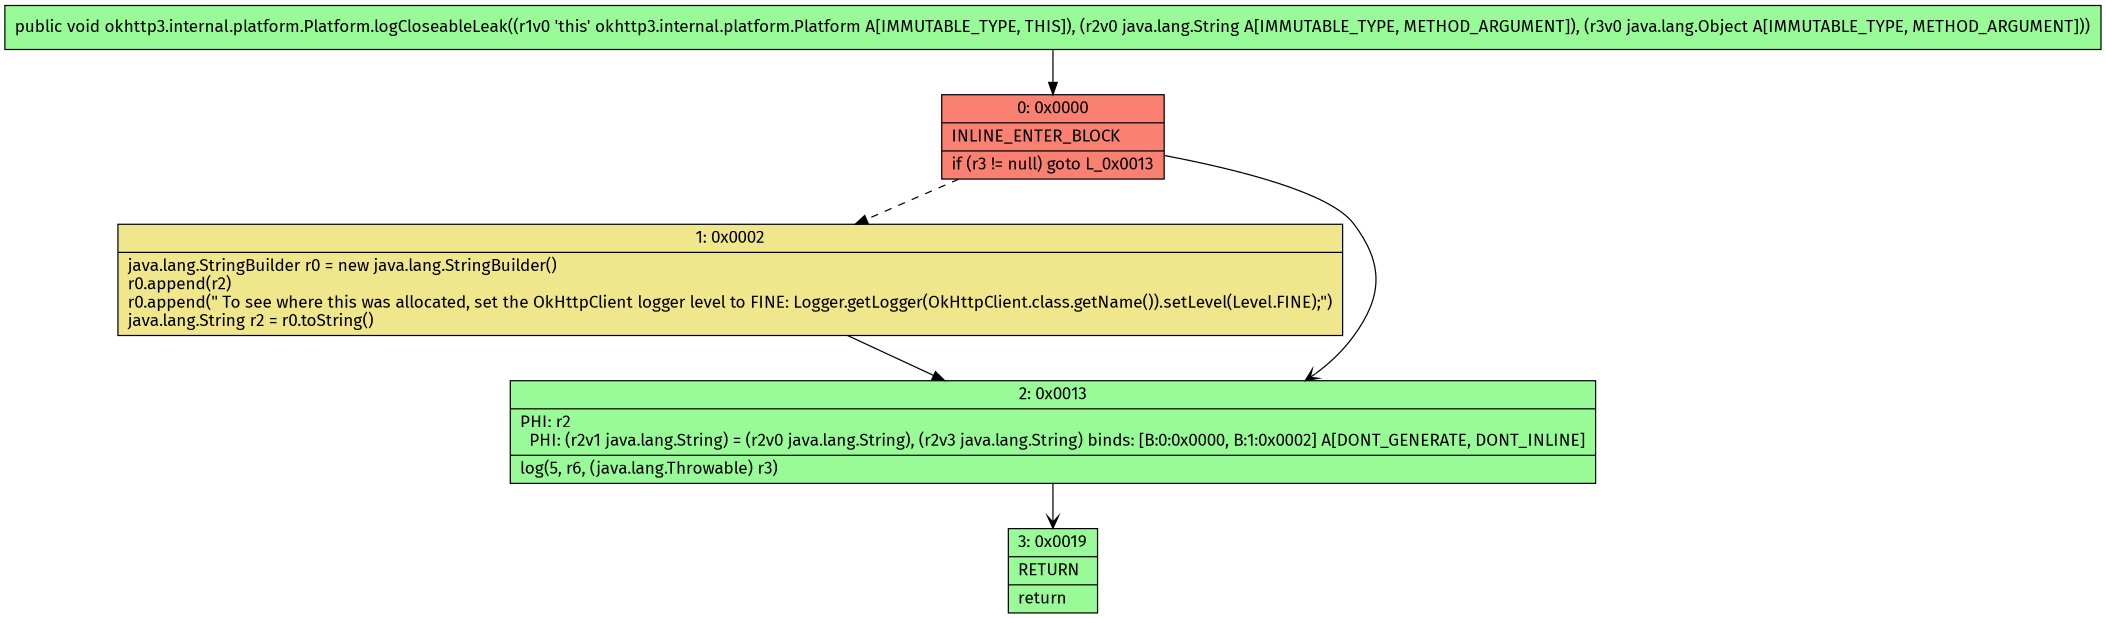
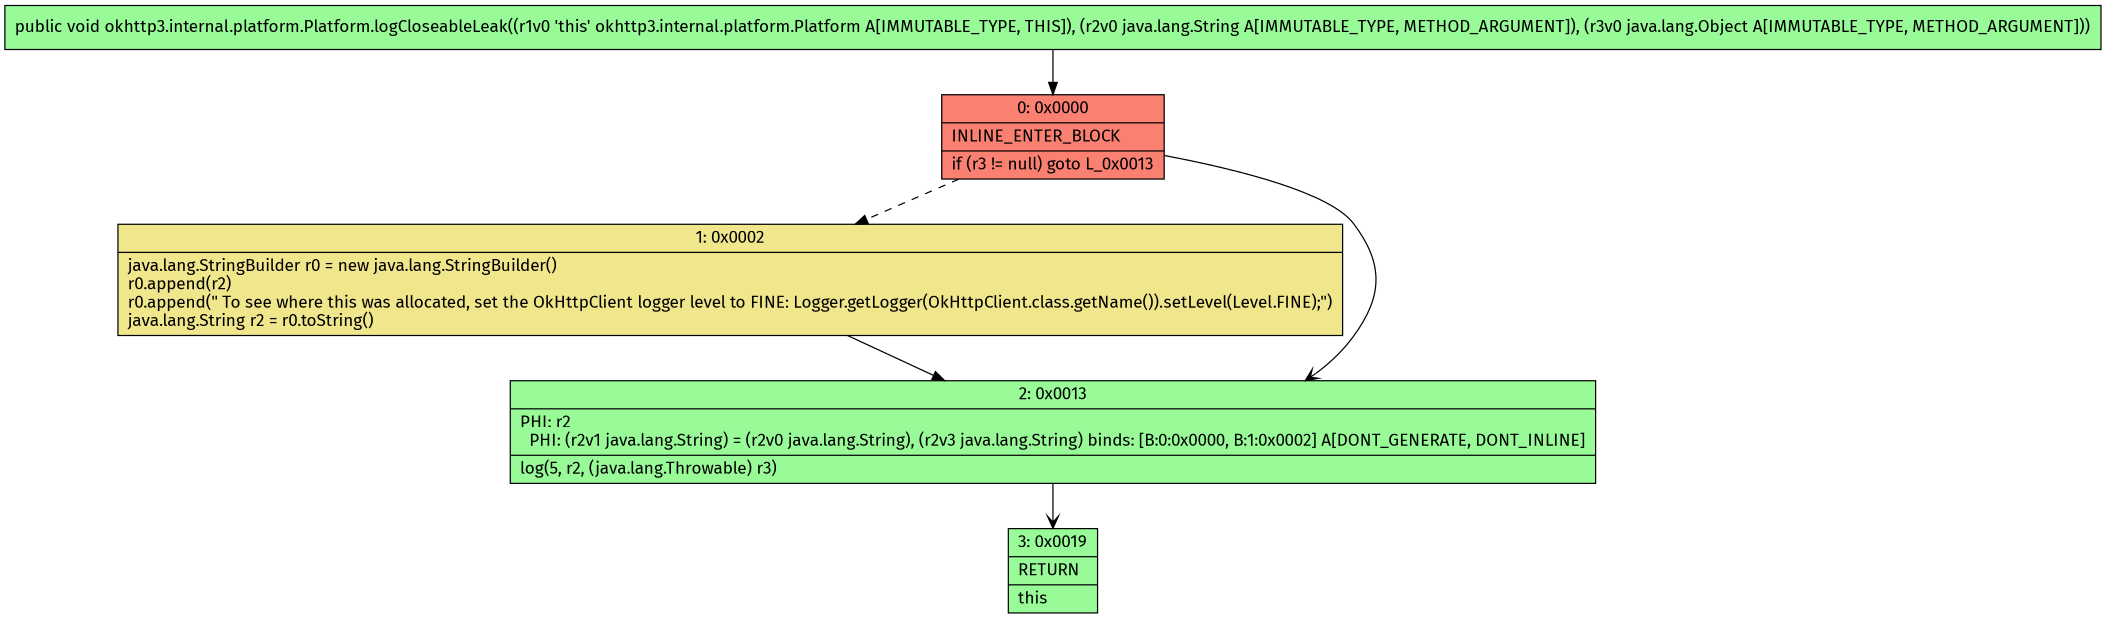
(649, 469) -> (649, 469)
(1043, 598) -> (1033, 598)
